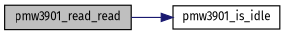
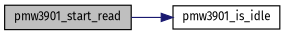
(68, 17) -> (68, 17)
